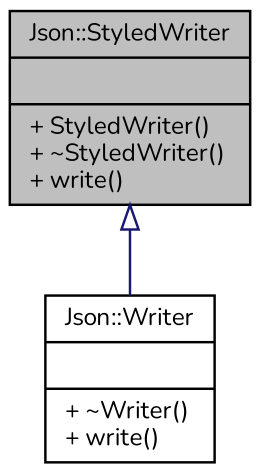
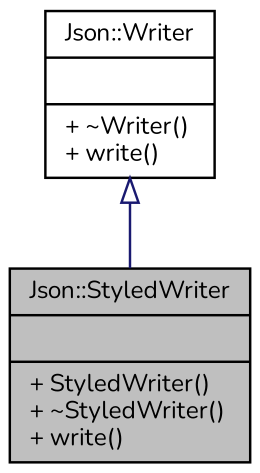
(130, 263) -> (130, 236)
